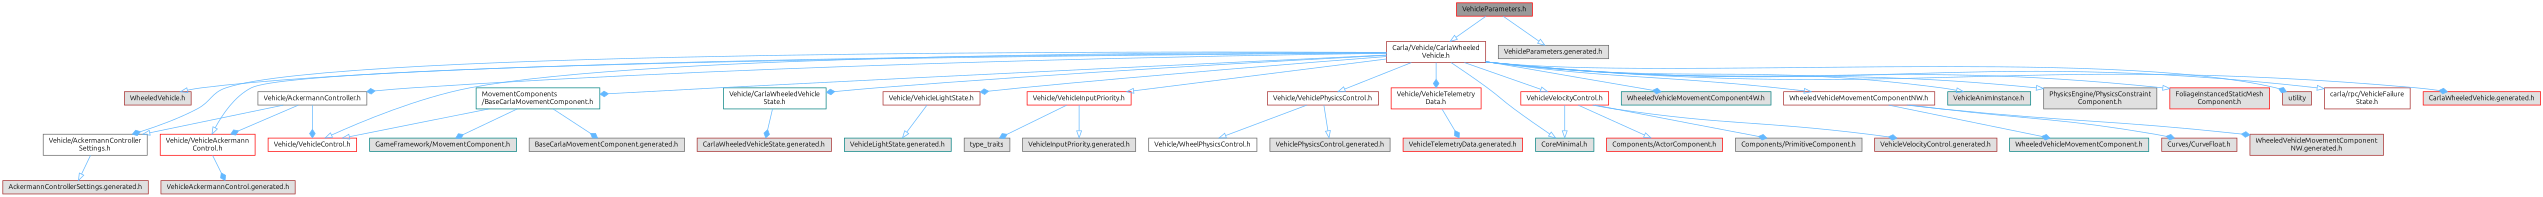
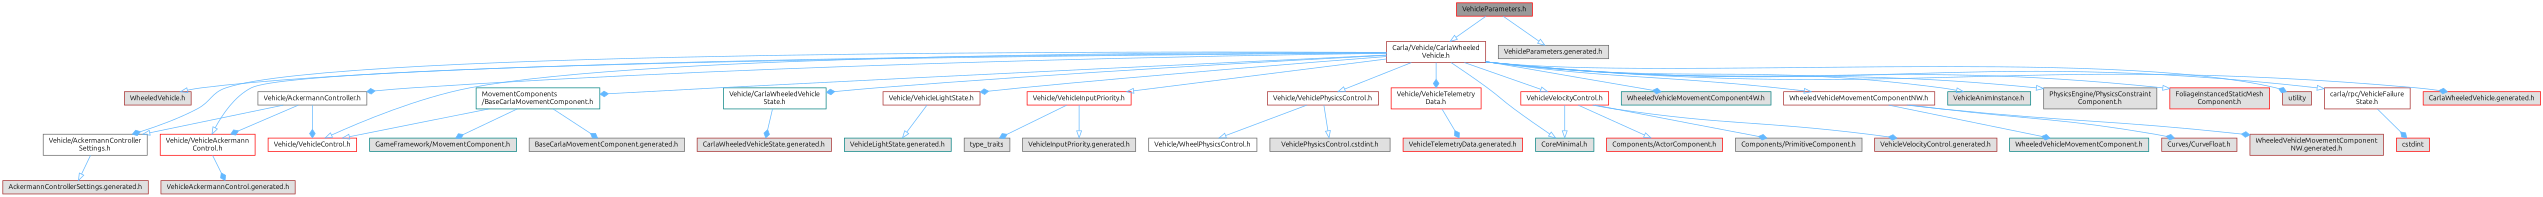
(1330, 145) -> (1330, 145)
none -> (2413, 145)
